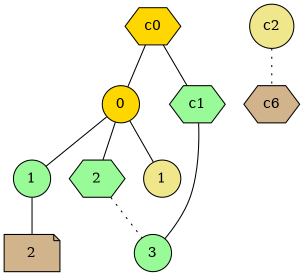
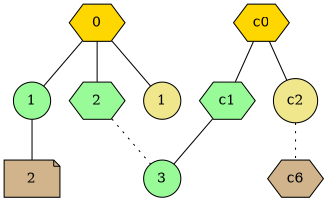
(137, 66) -> (278, 61)
(121, 104) -> (97, 23)
